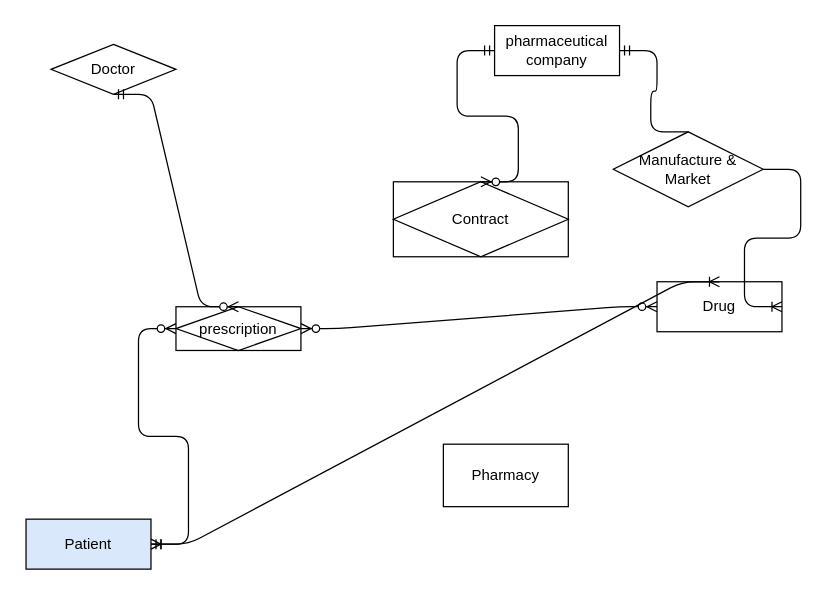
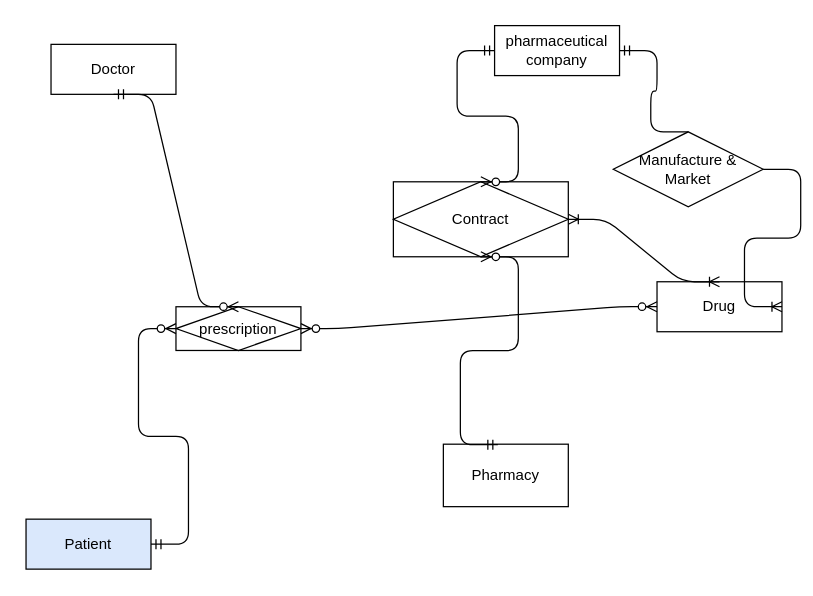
(113, 69) -> (113, 69)
none -> (504, 351)
(409, 427) -> (633, 242)
